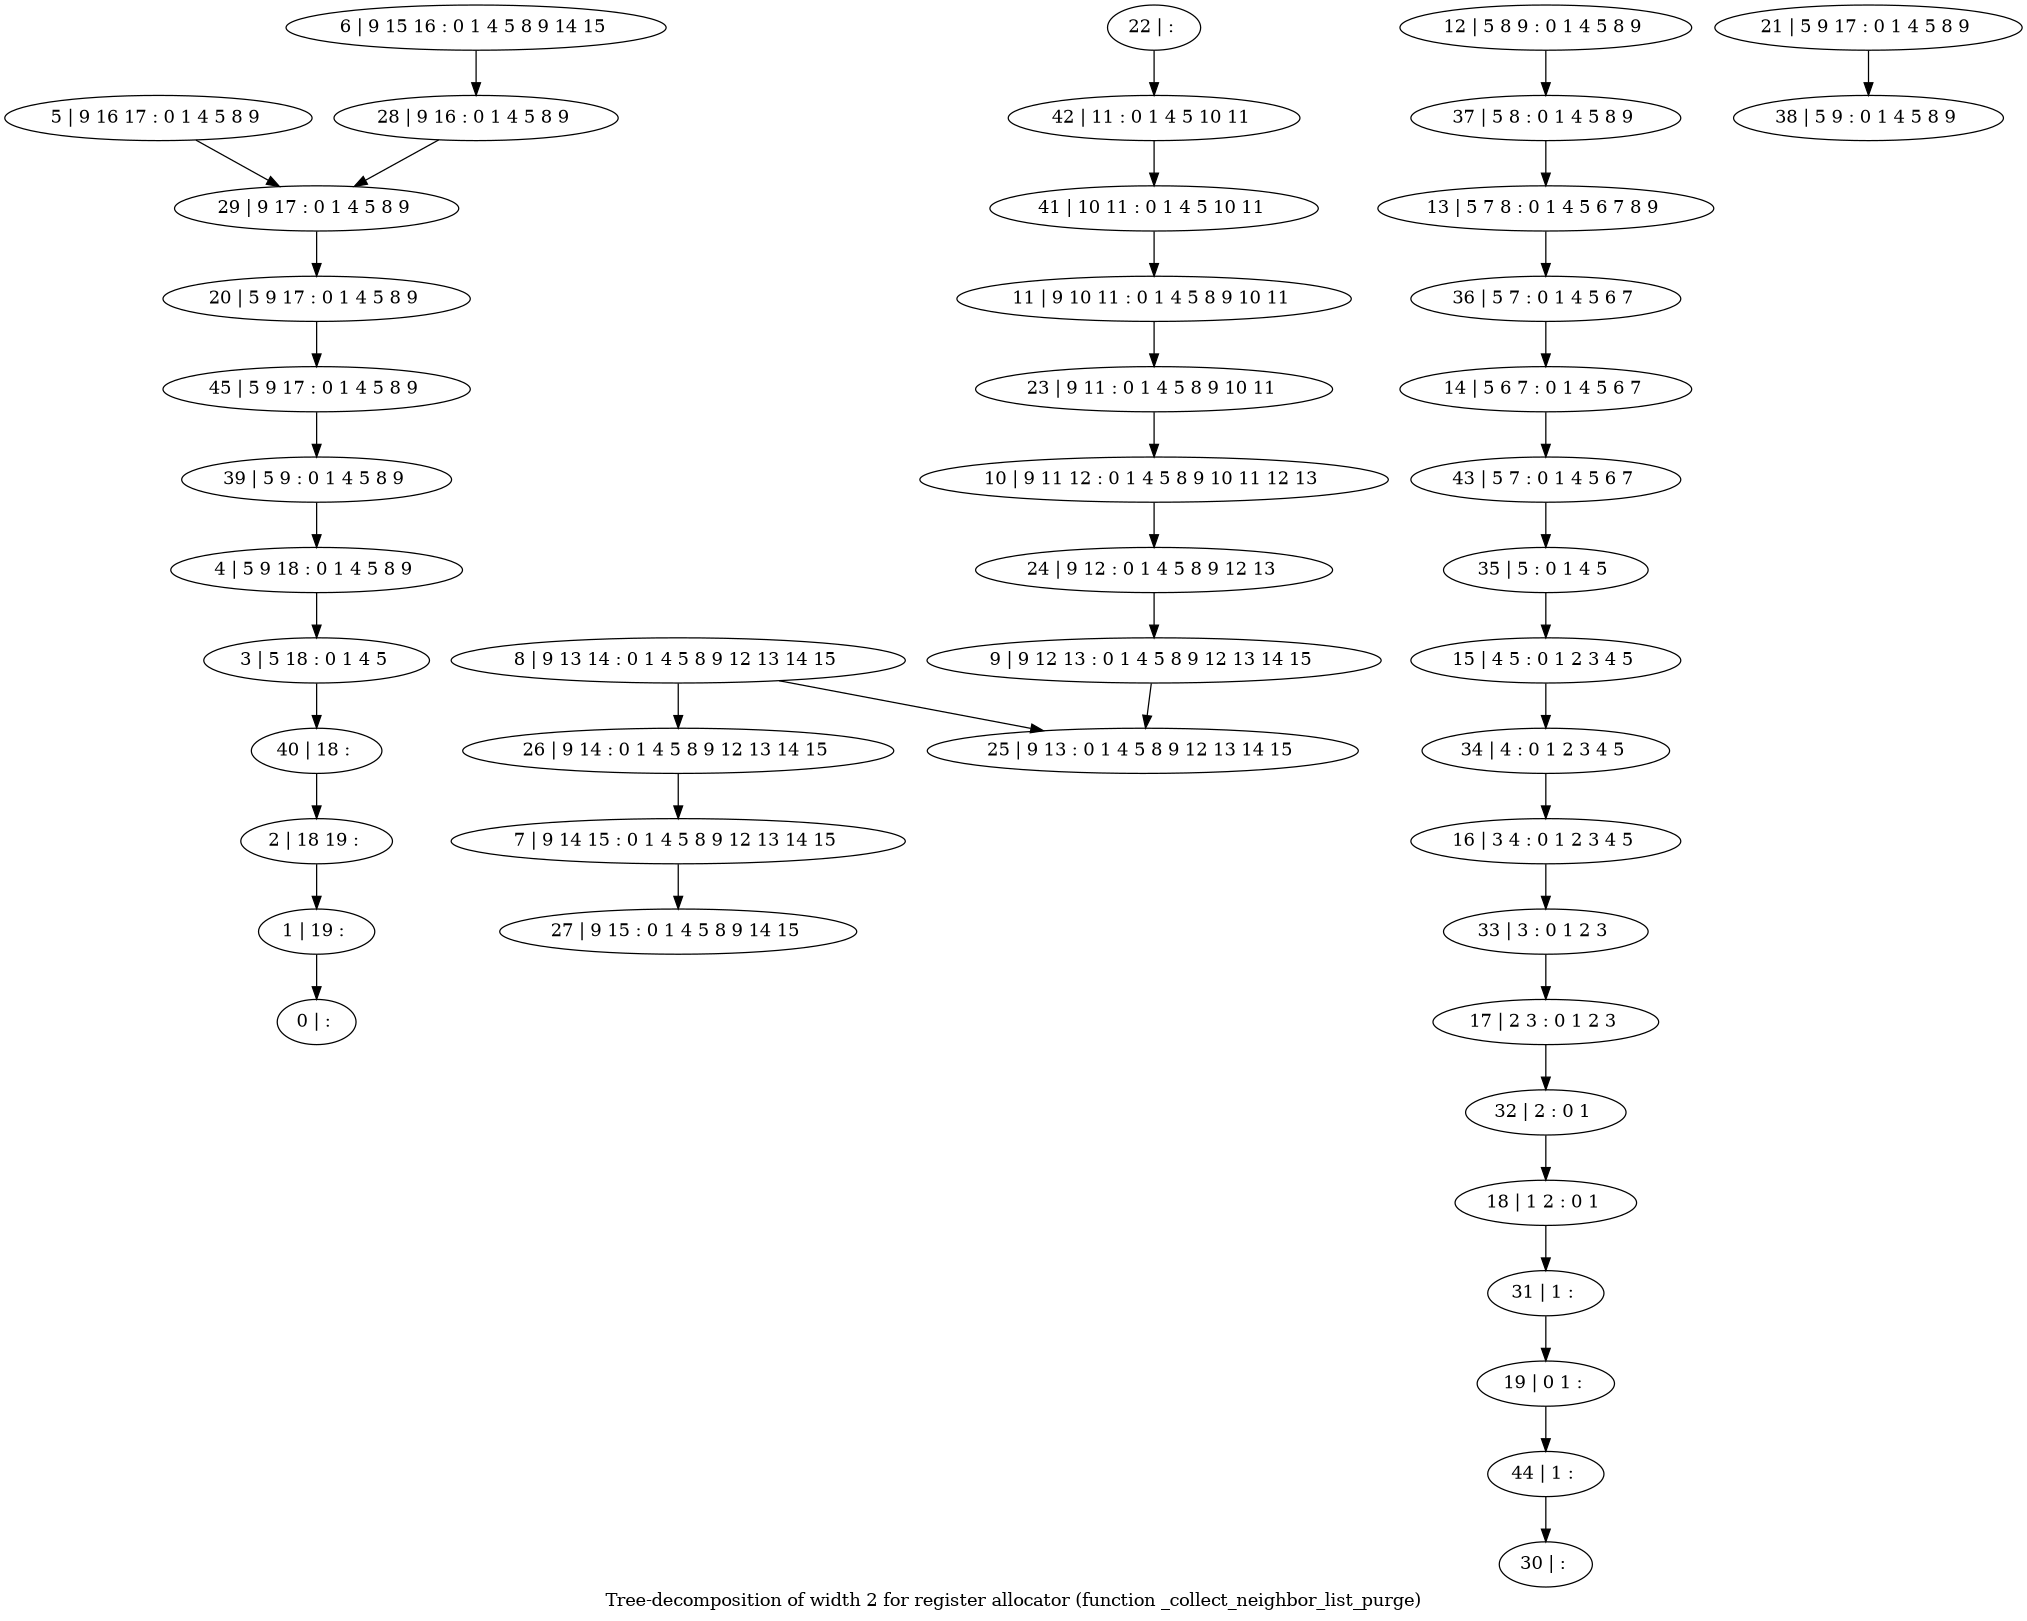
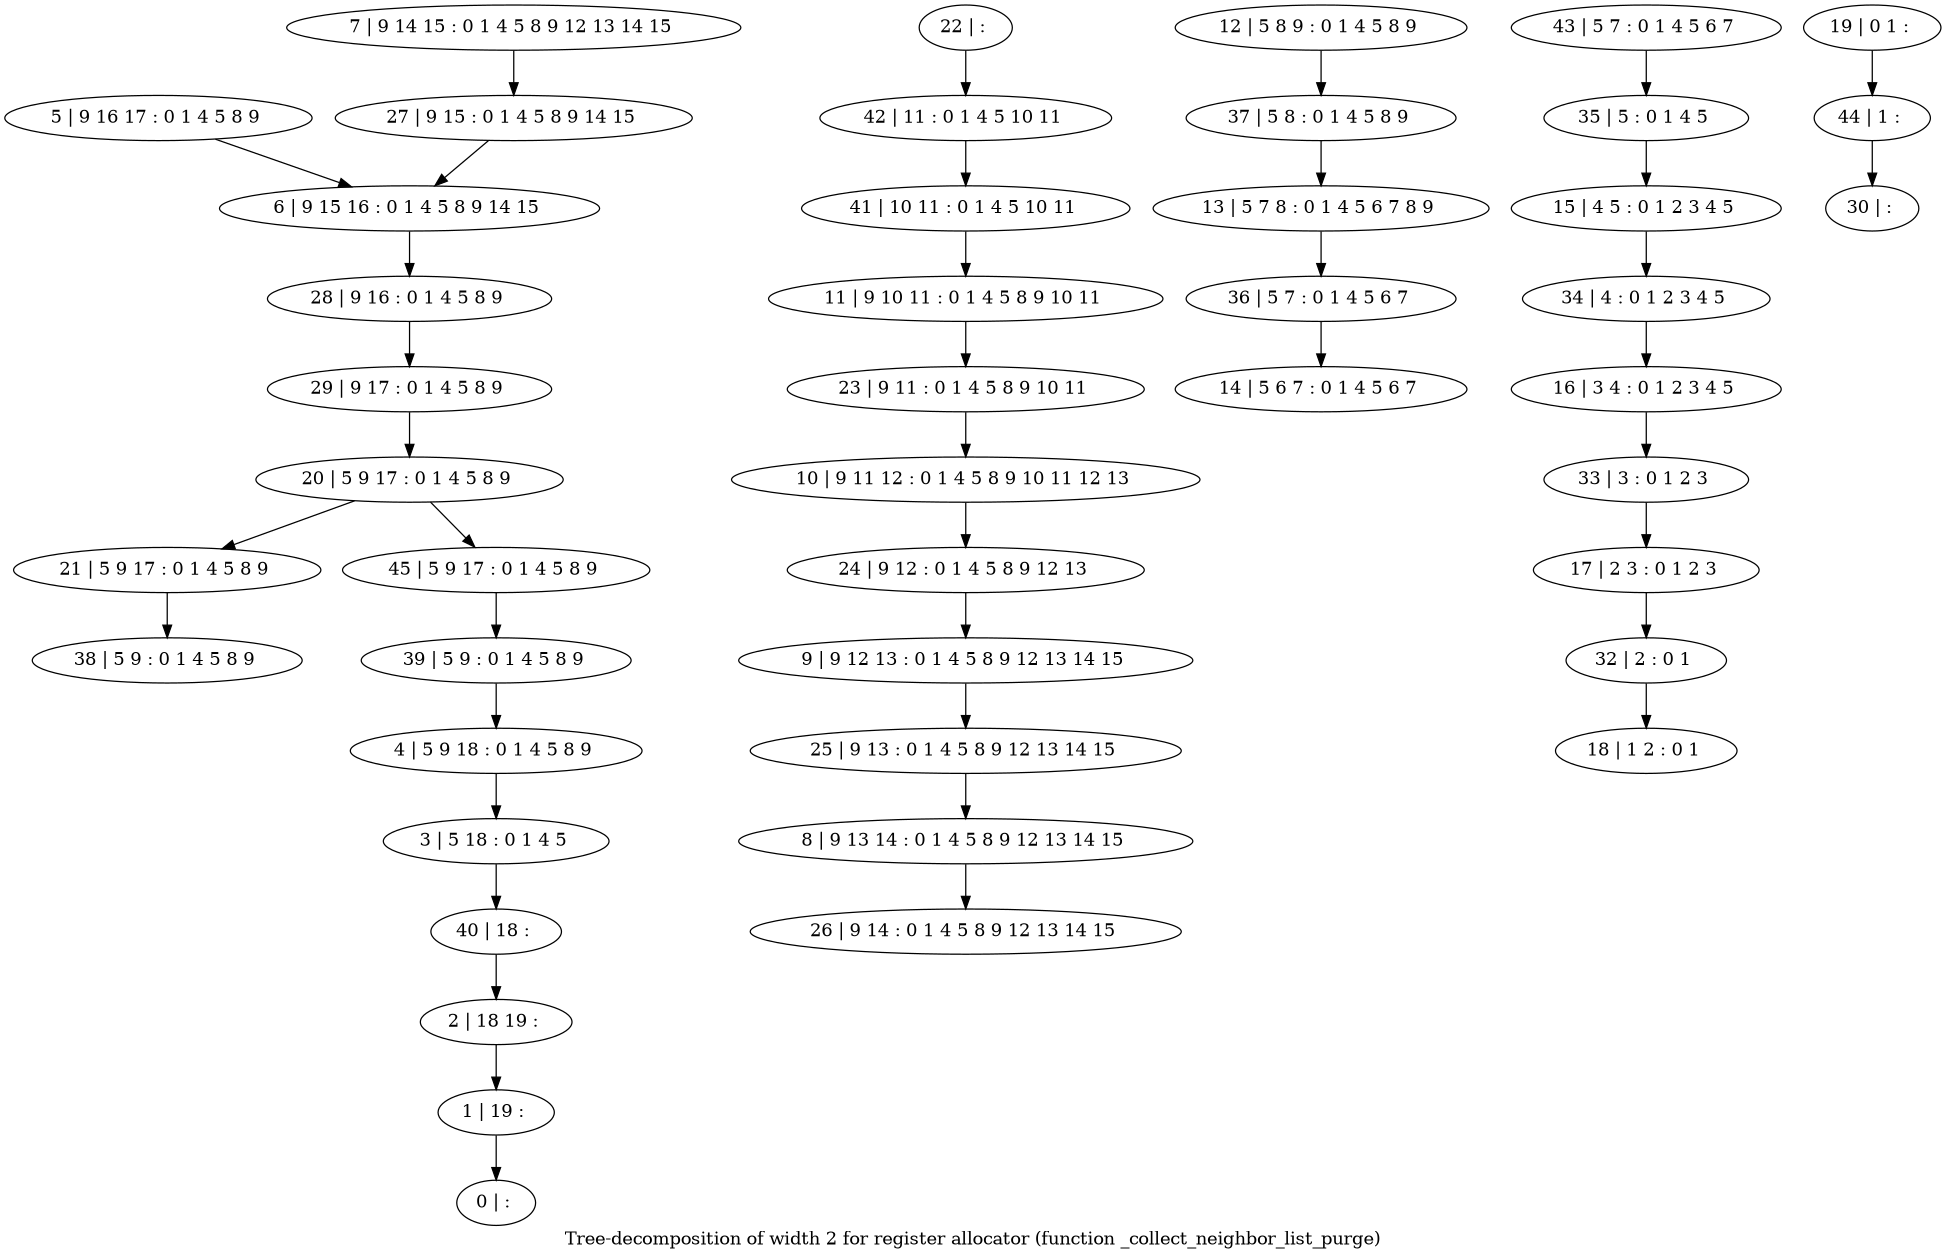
none -> (467, 159)
(232, 160) -> (277, 161)
(1546, 428) -> none
none -> (294, 523)
(905, 705) -> (966, 790)
(678, 790) -> none
(1546, 1293) -> none
